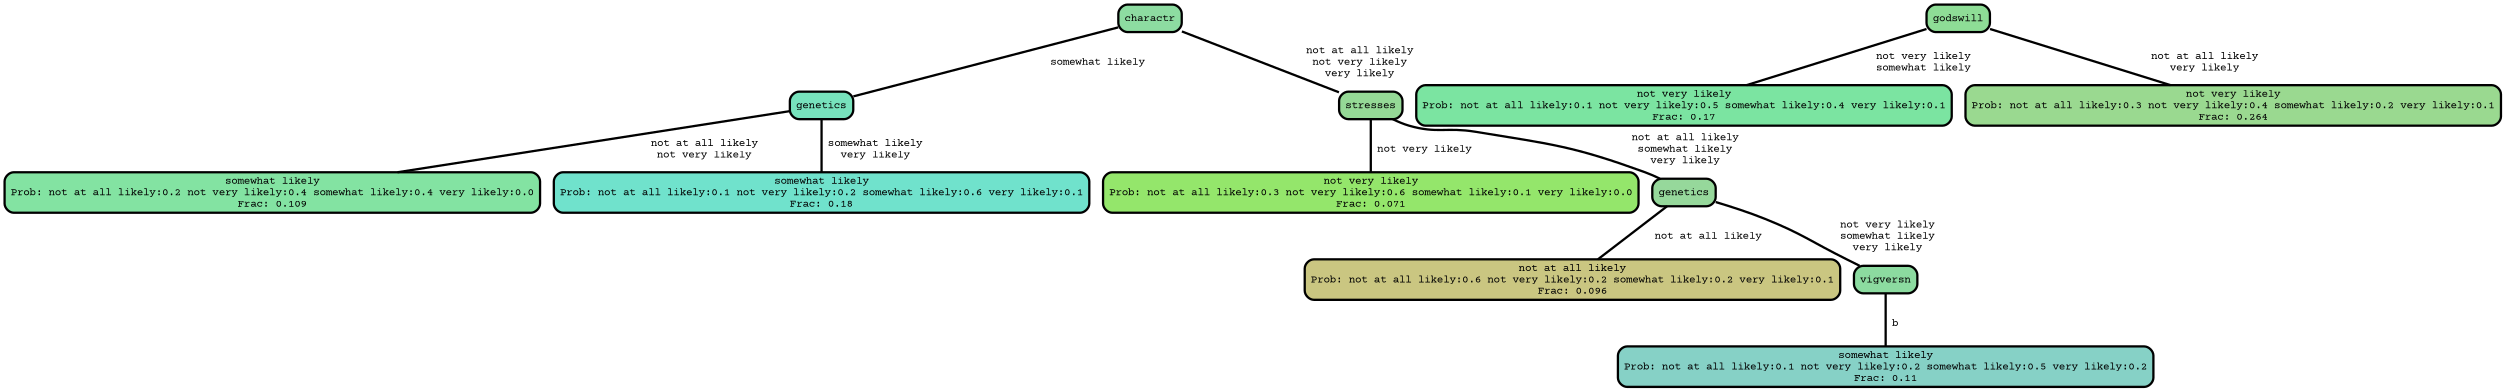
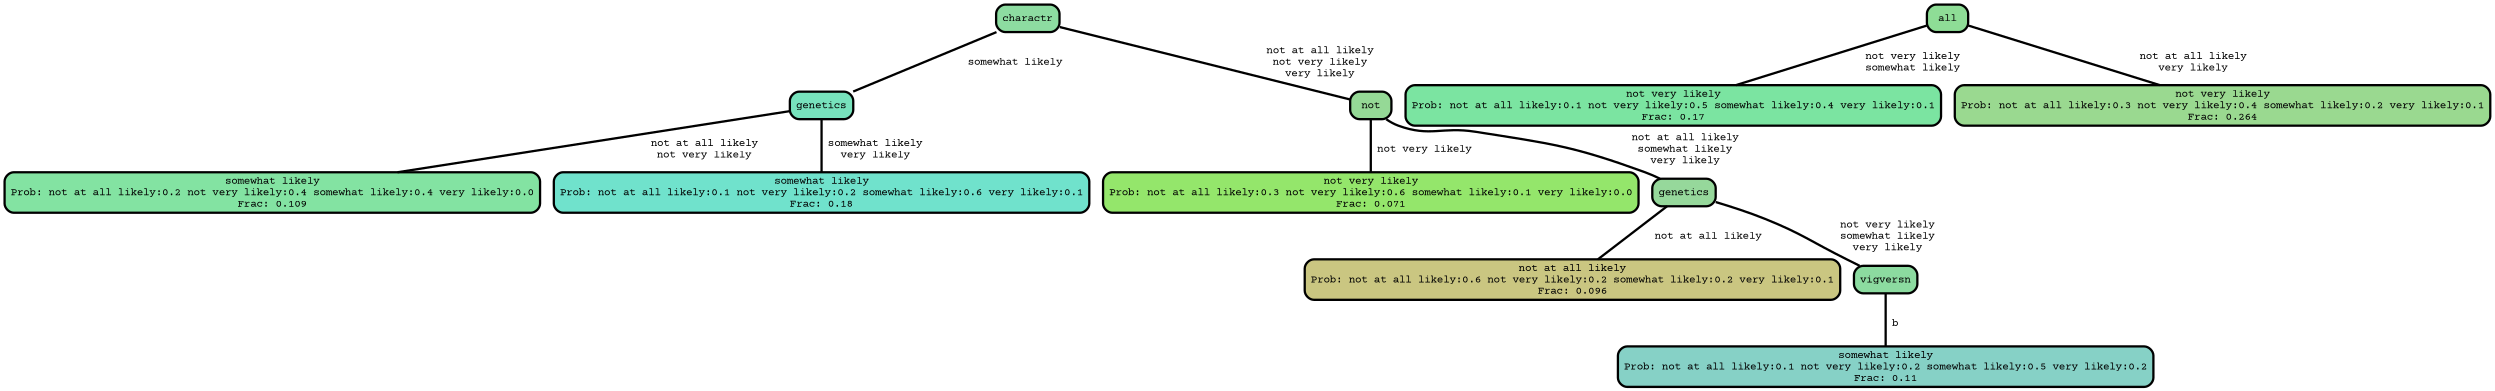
(1958, 18) -> (1948, 18)
(1371, 105) -> (1371, 105)
